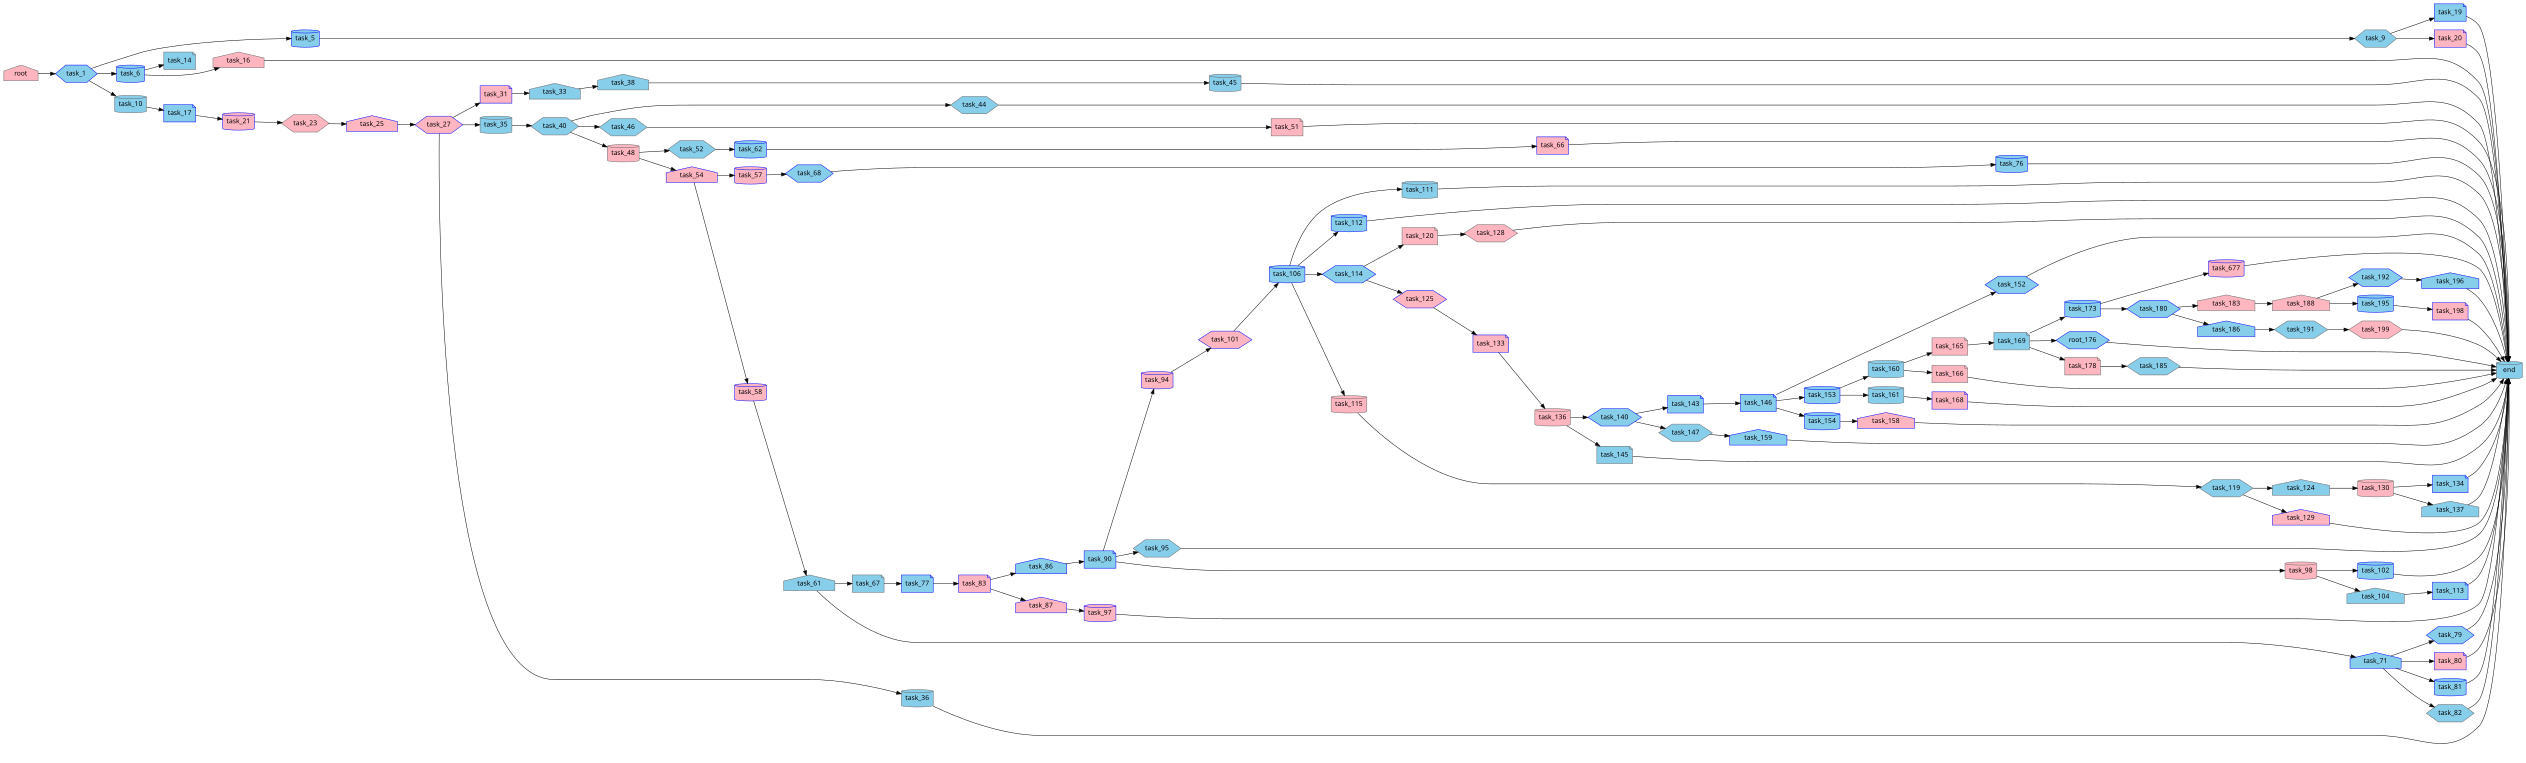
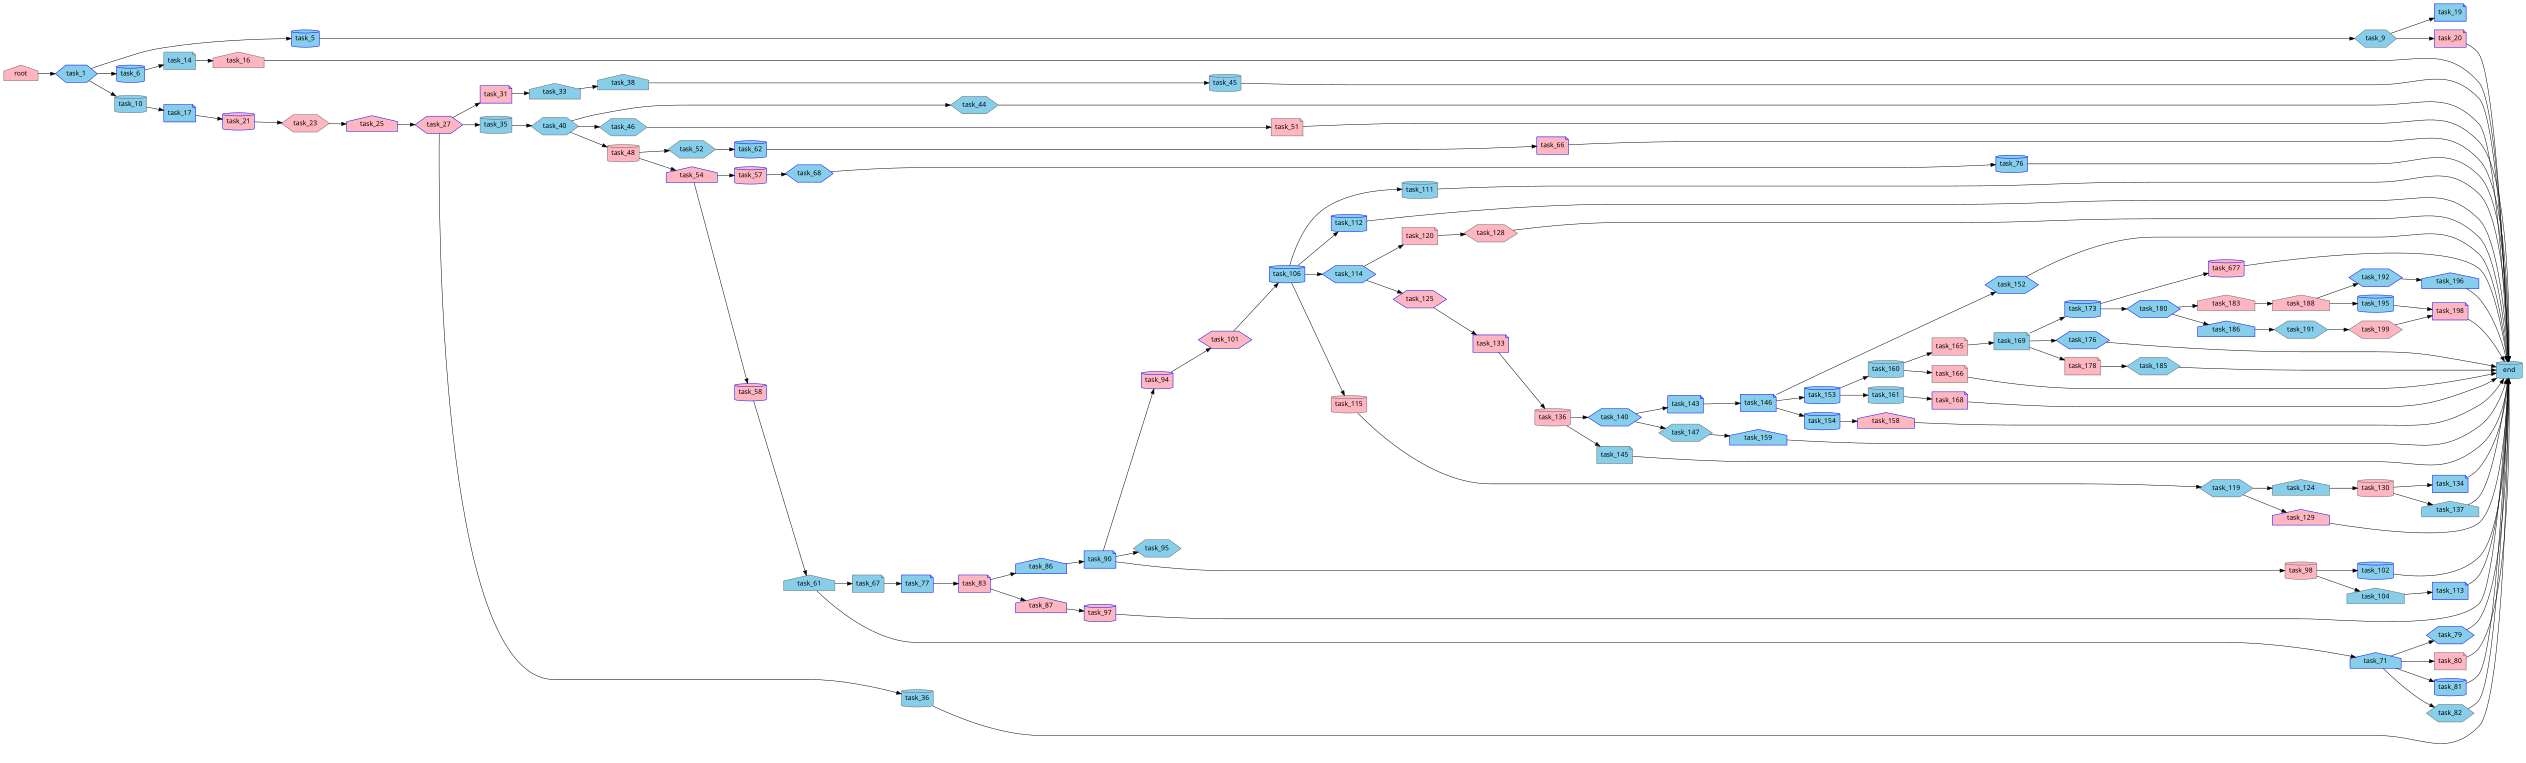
(180, 75) -> (202, 61)
(2497, 139) -> none
(2452, 336) -> (2411, 321)
(2083, 340) -> (2083, 340)
(1909, 548) -> none
(2450, 661) -> (2450, 661)
